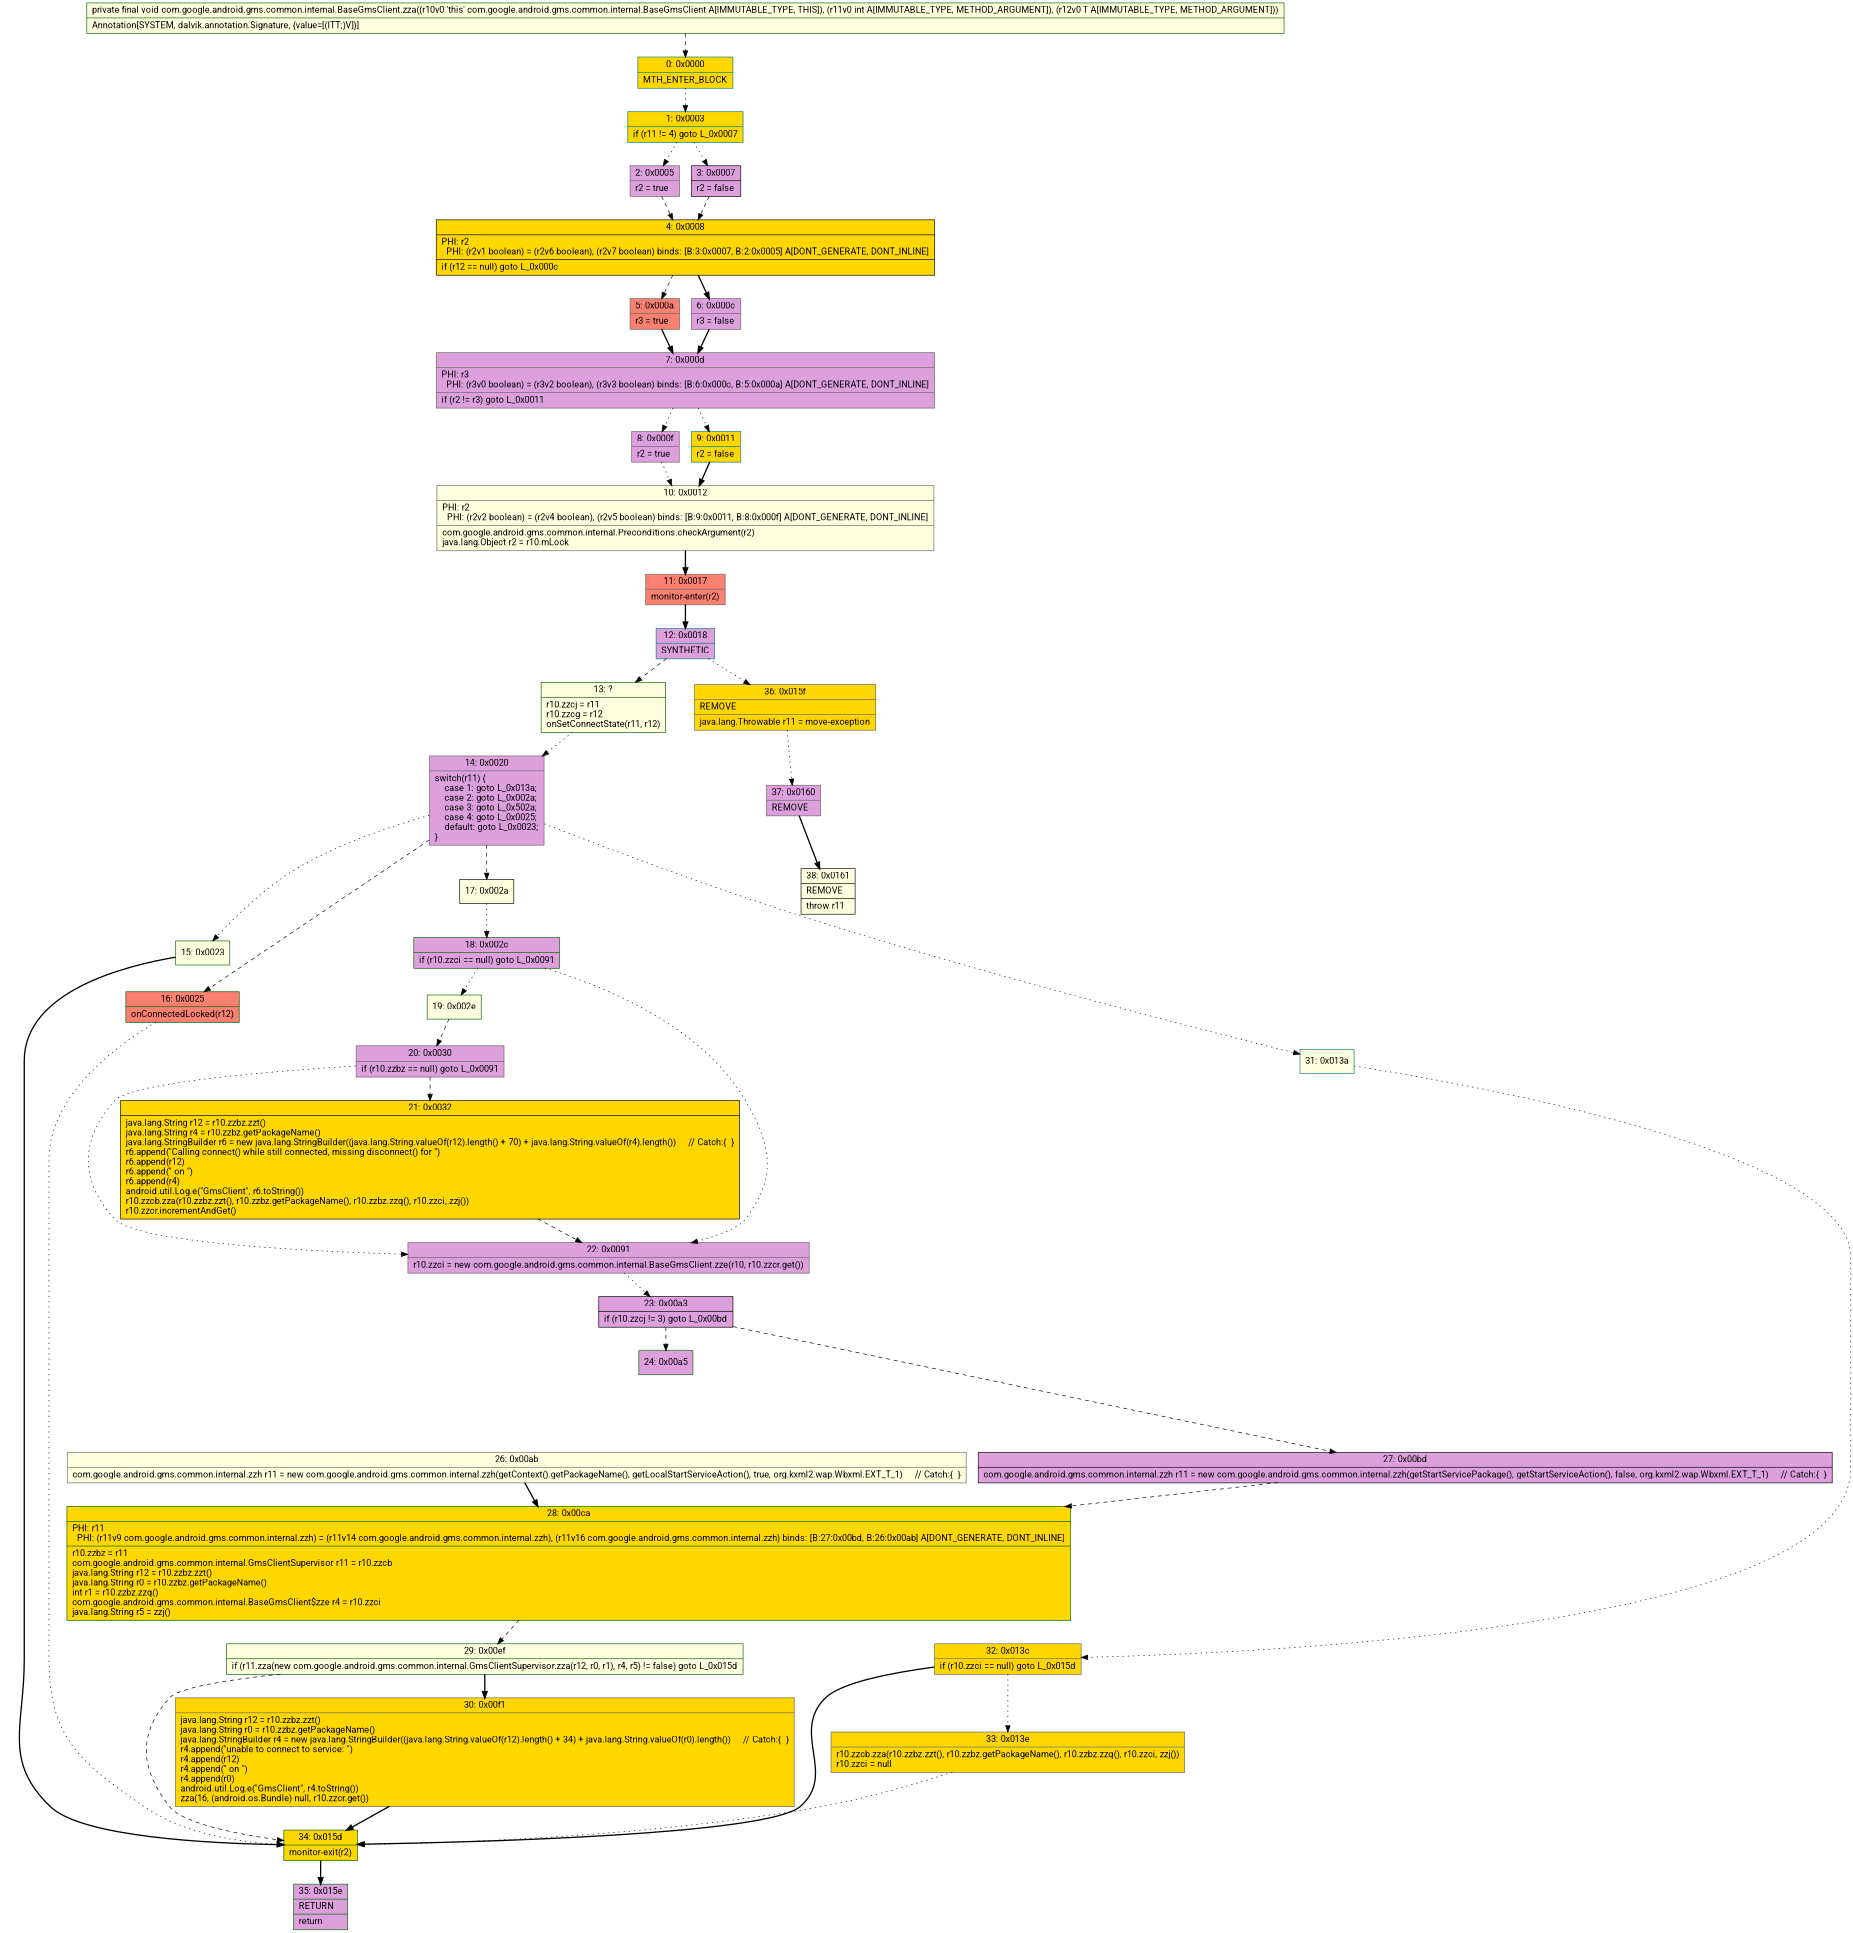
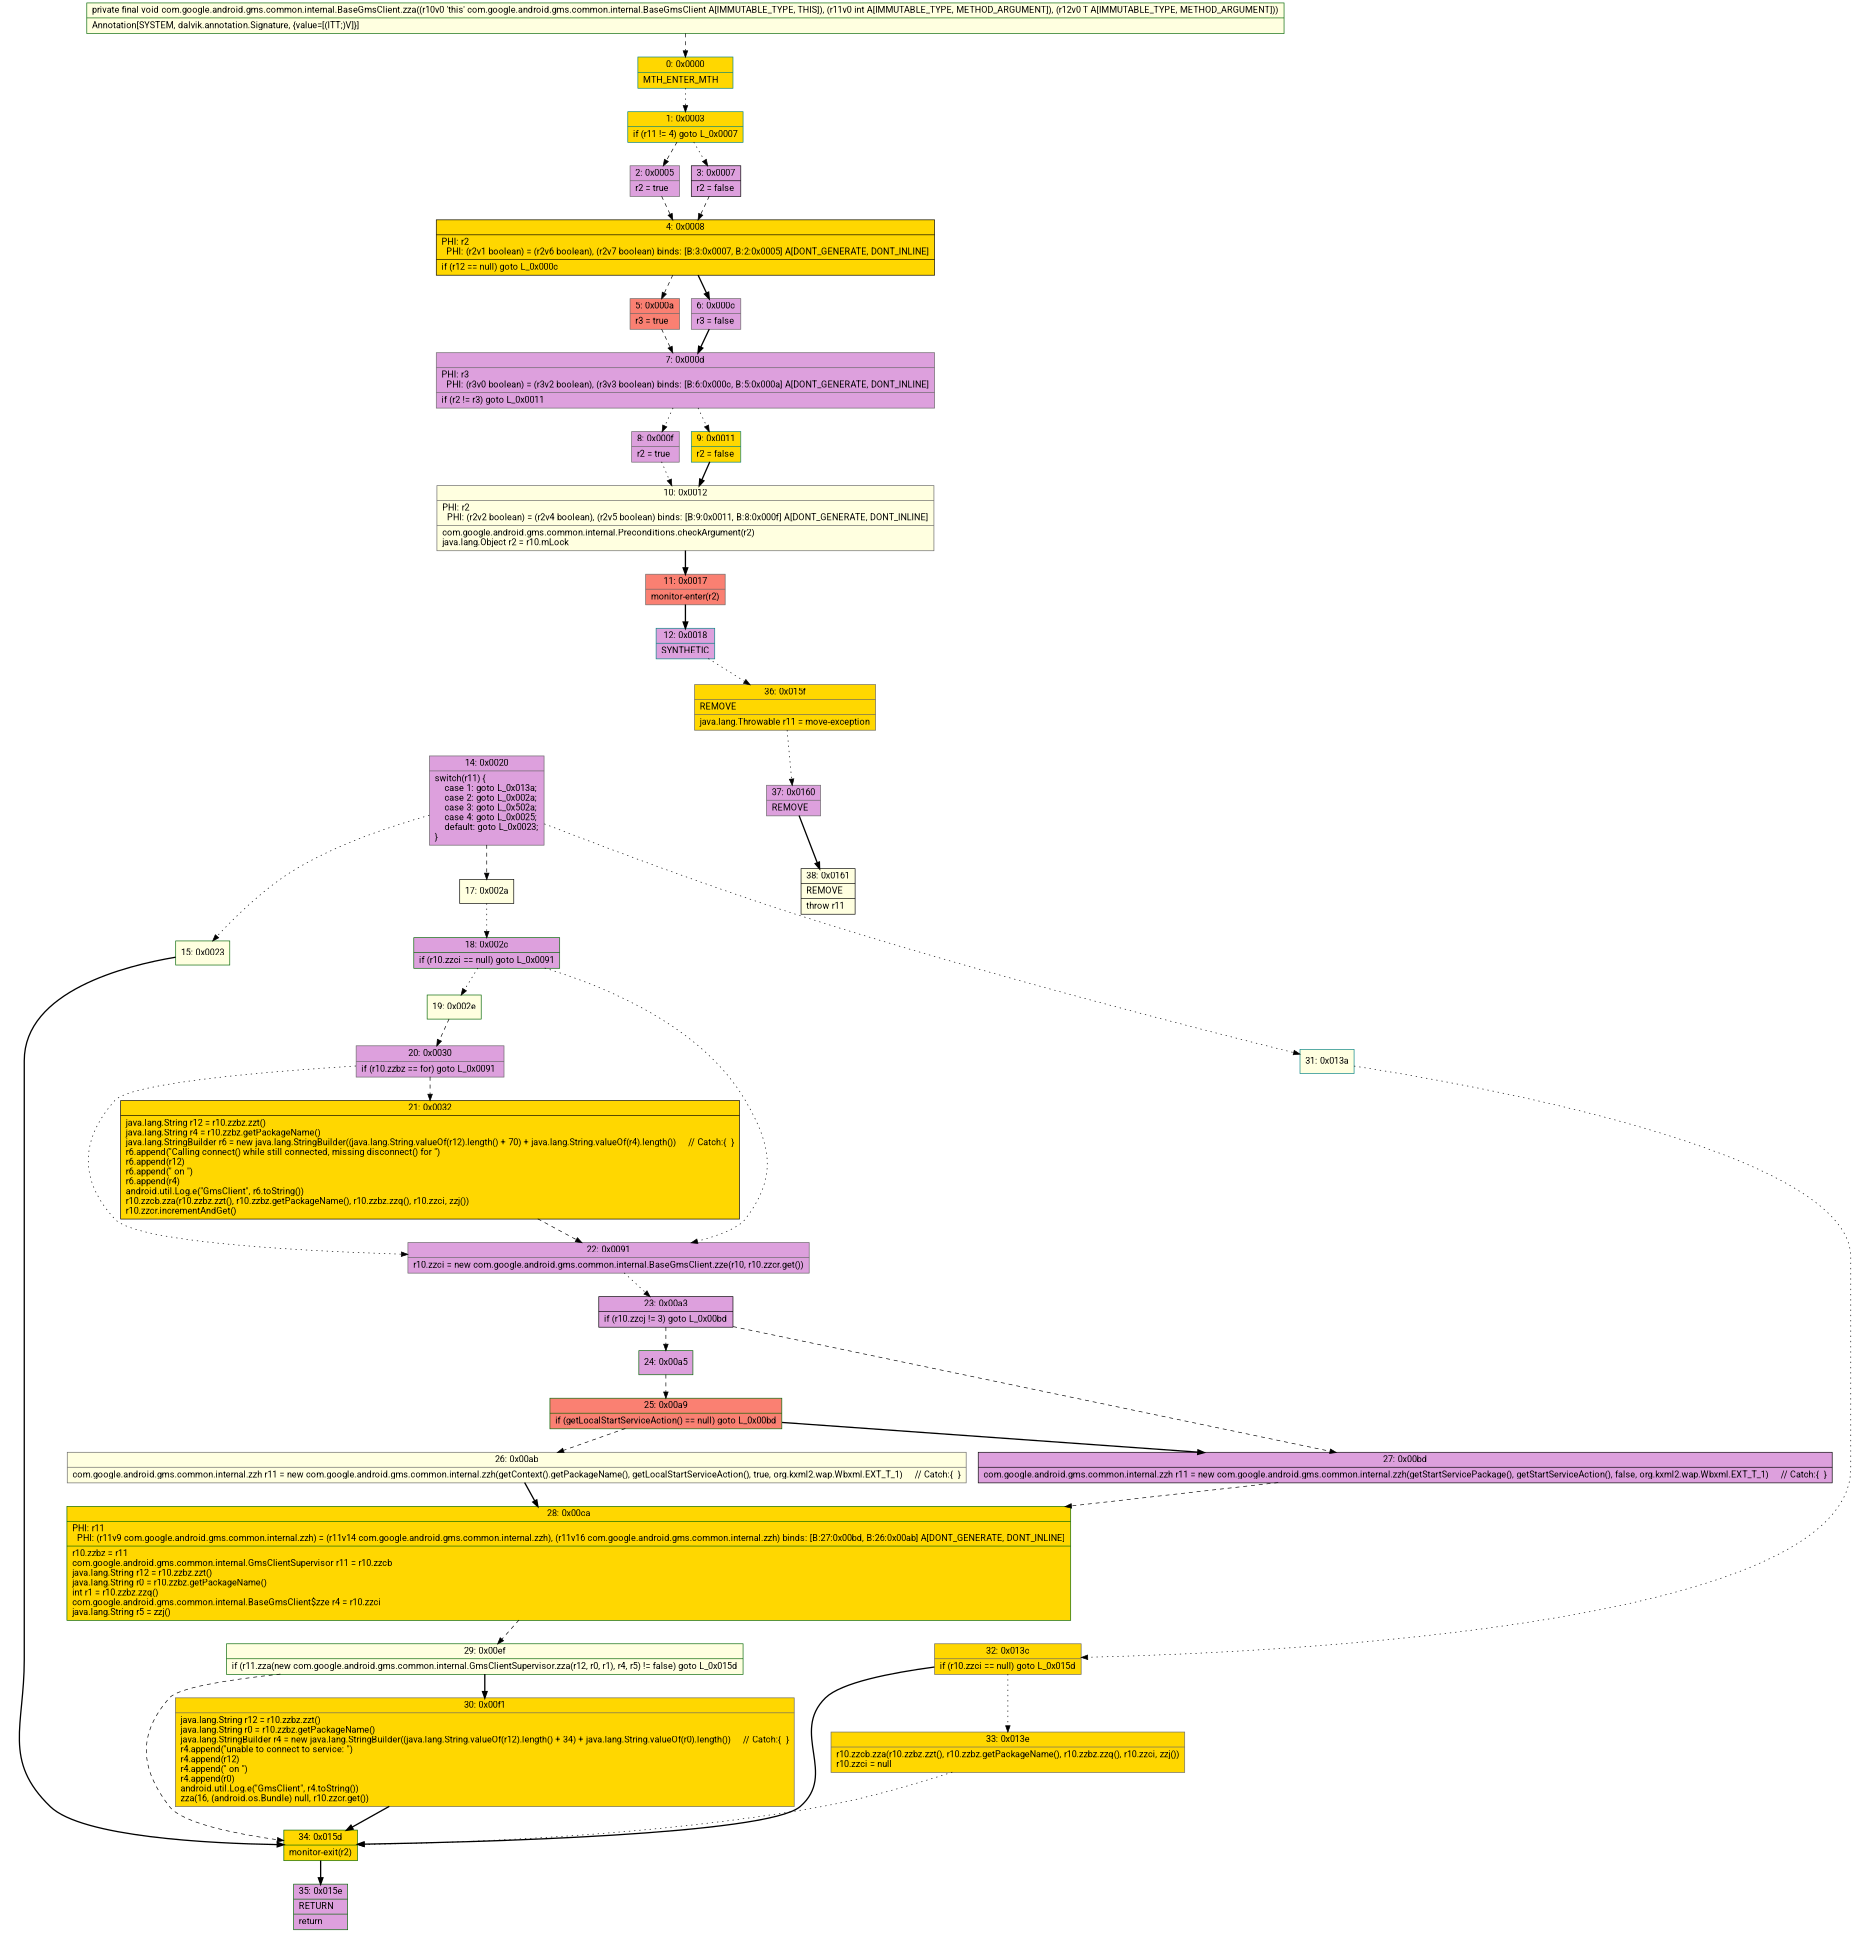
(685, 80) -> (681, 80)
(672, 151) -> (672, 151)
(666, 338) -> (666, 338)
(603, 707) -> none
(183, 1007) -> none
(430, 1069) -> (428, 1069)
none -> (666, 1414)
